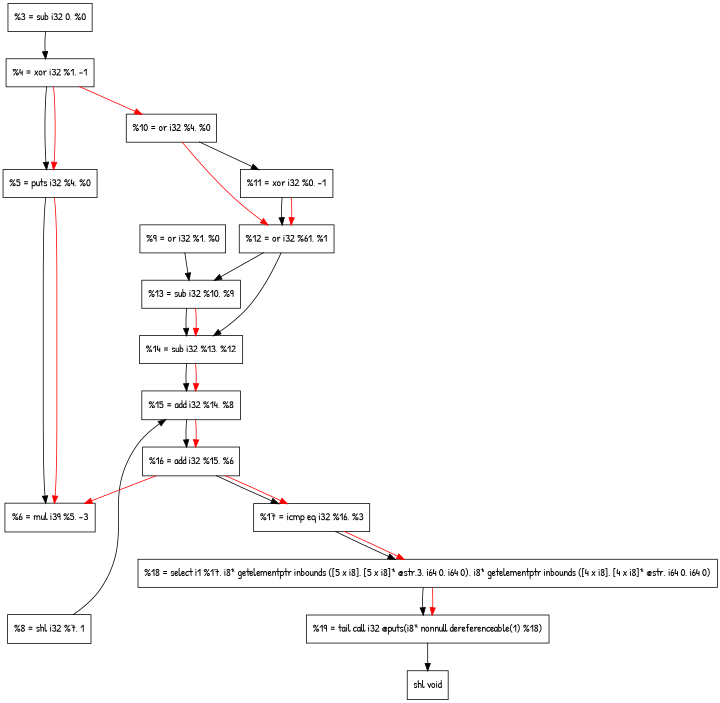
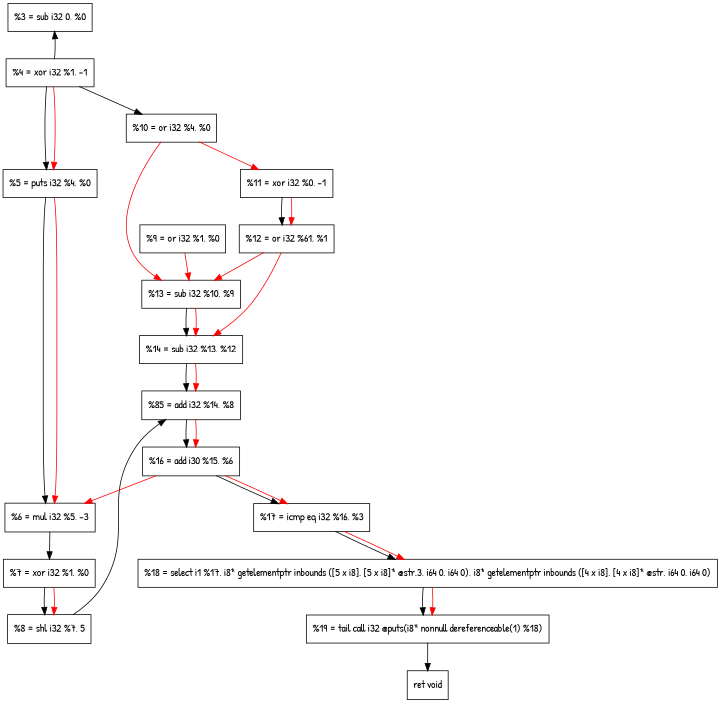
(45, 41) -> (55, 49)
(107, 99) -> (107, 99)
(225, 154) -> (225, 154)
(219, 184) -> (128, 210)
(186, 263) -> (186, 263)
(242, 265) -> (242, 265)
(256, 297) -> (256, 297)
(191, 405) -> (191, 405)
(191, 461) -> (191, 461)
(50, 518) -> (50, 518)
none -> (49, 573)
(49, 629) -> (49, 629)
(428, 685) -> (428, 685)
